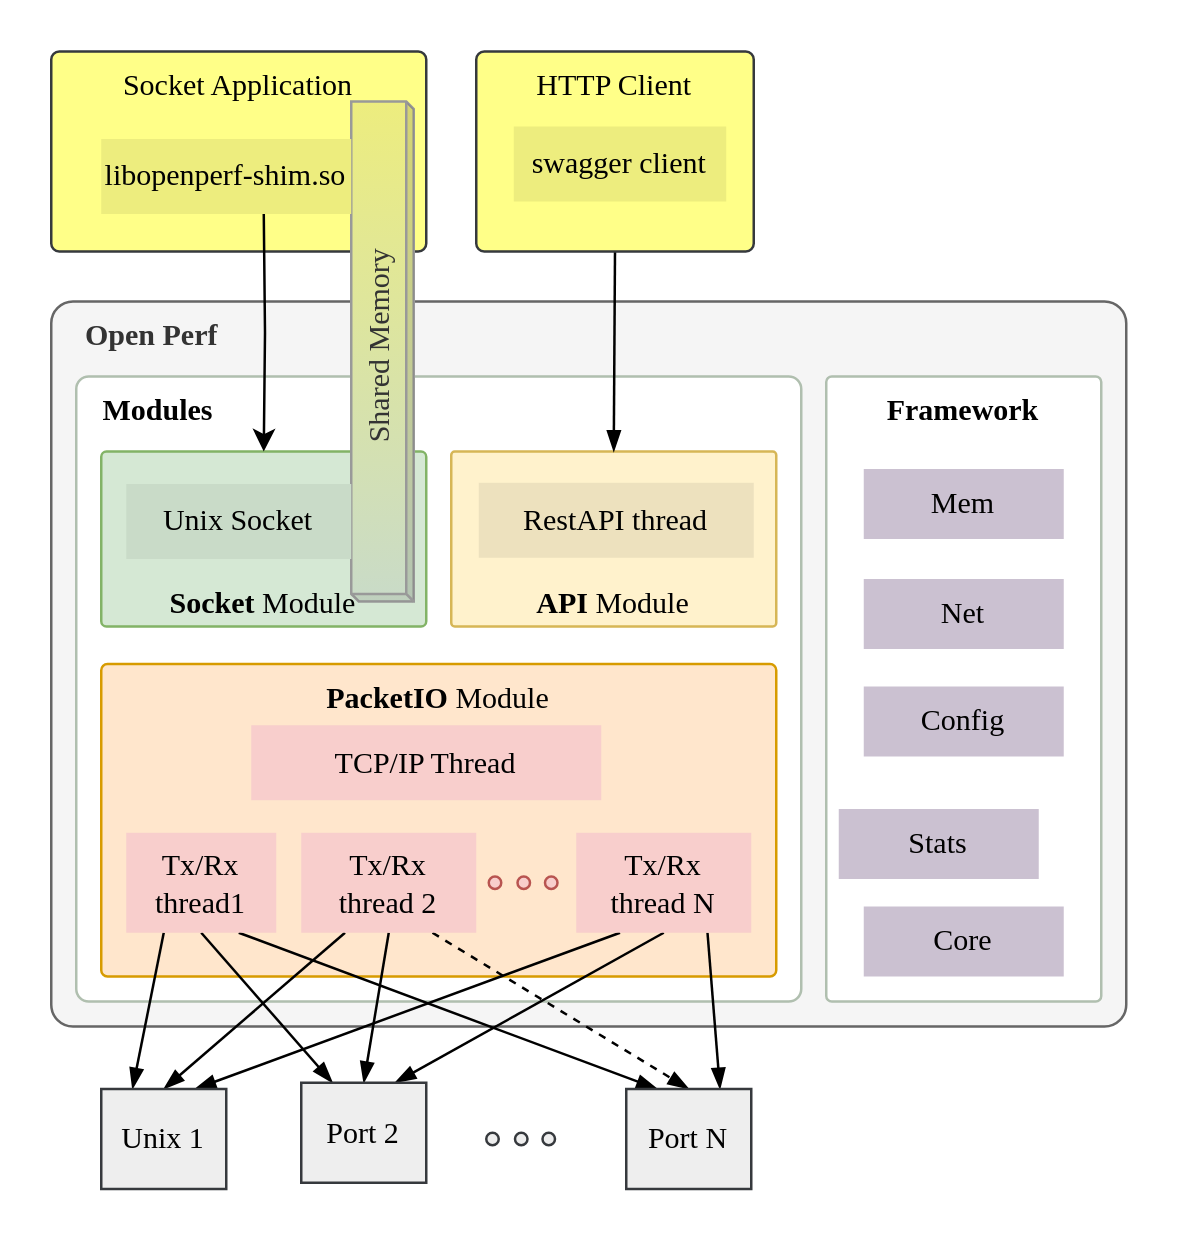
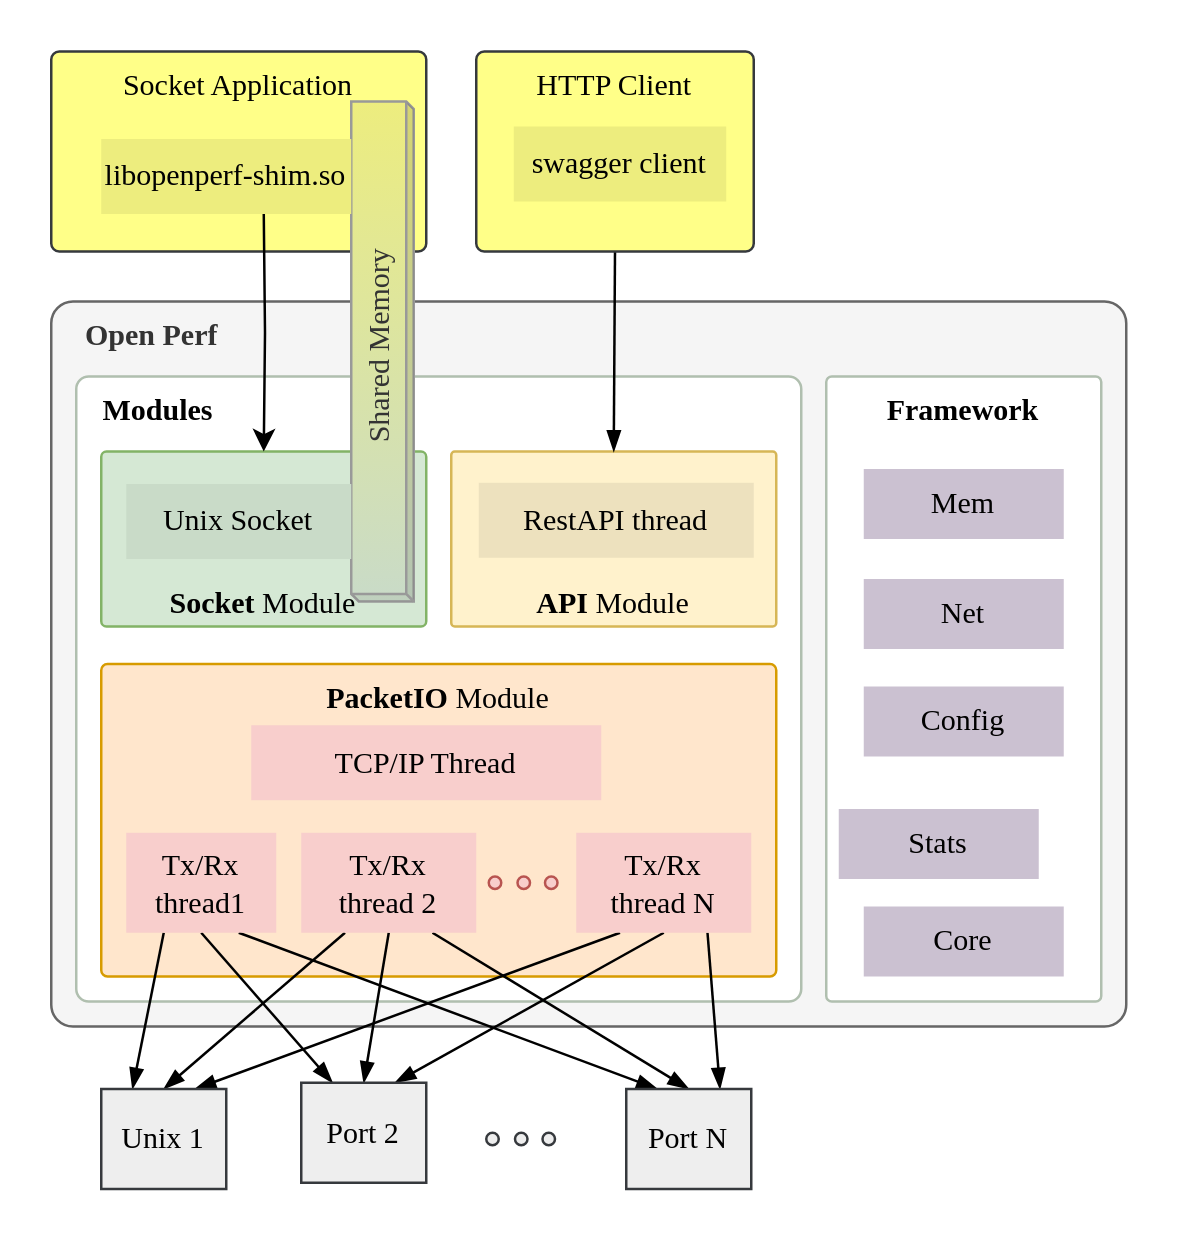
(609, 1040) -> (609, 1040)
